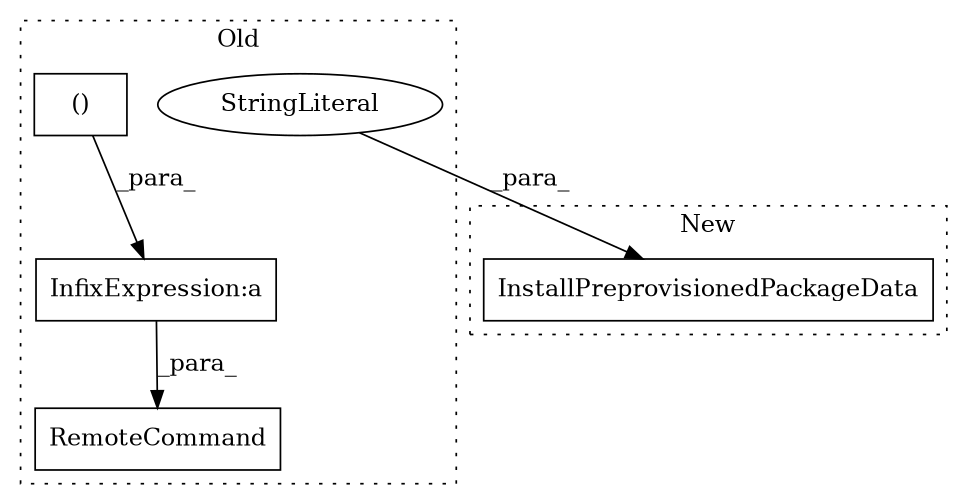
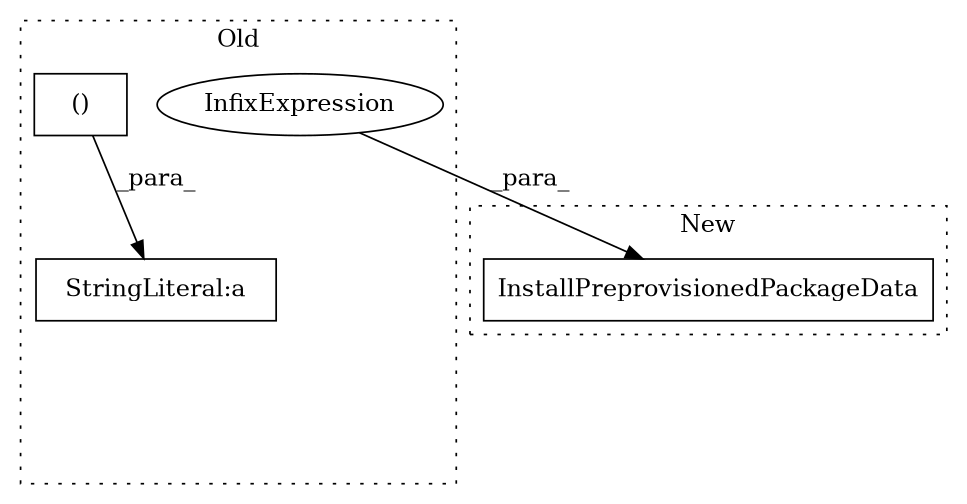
(300, 105) -> (300, 105)
(156, 290) -> (156, 290)
(158, 439) -> none
